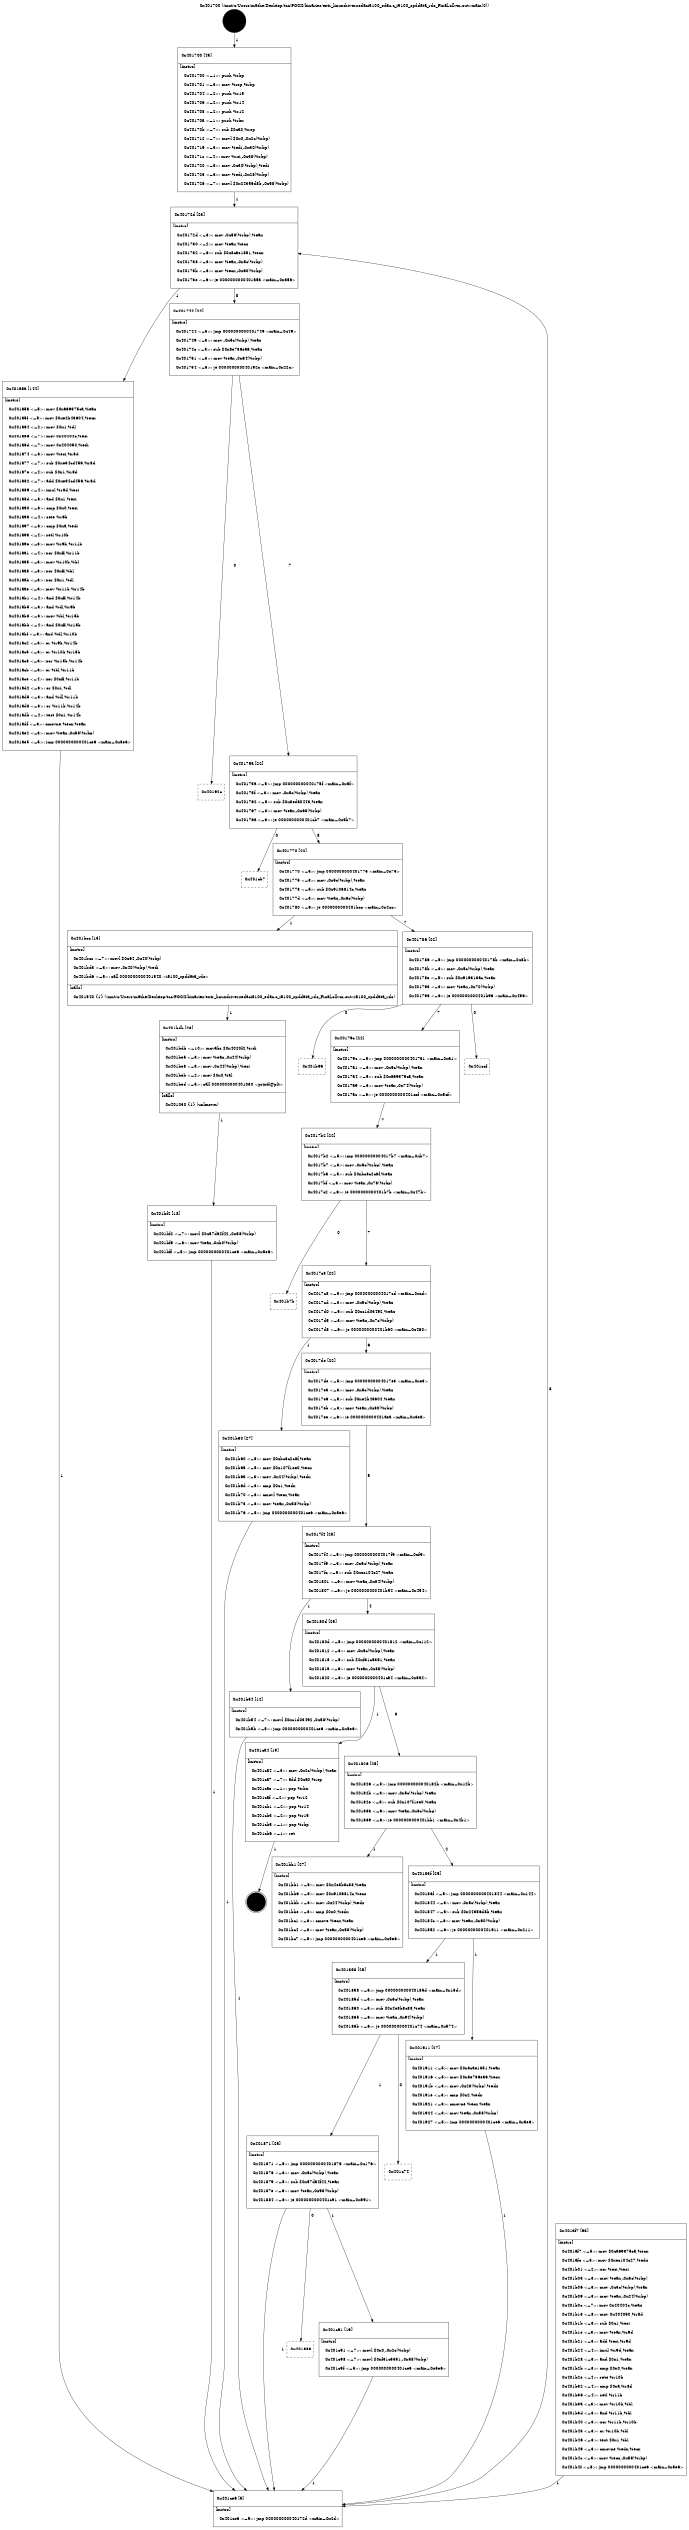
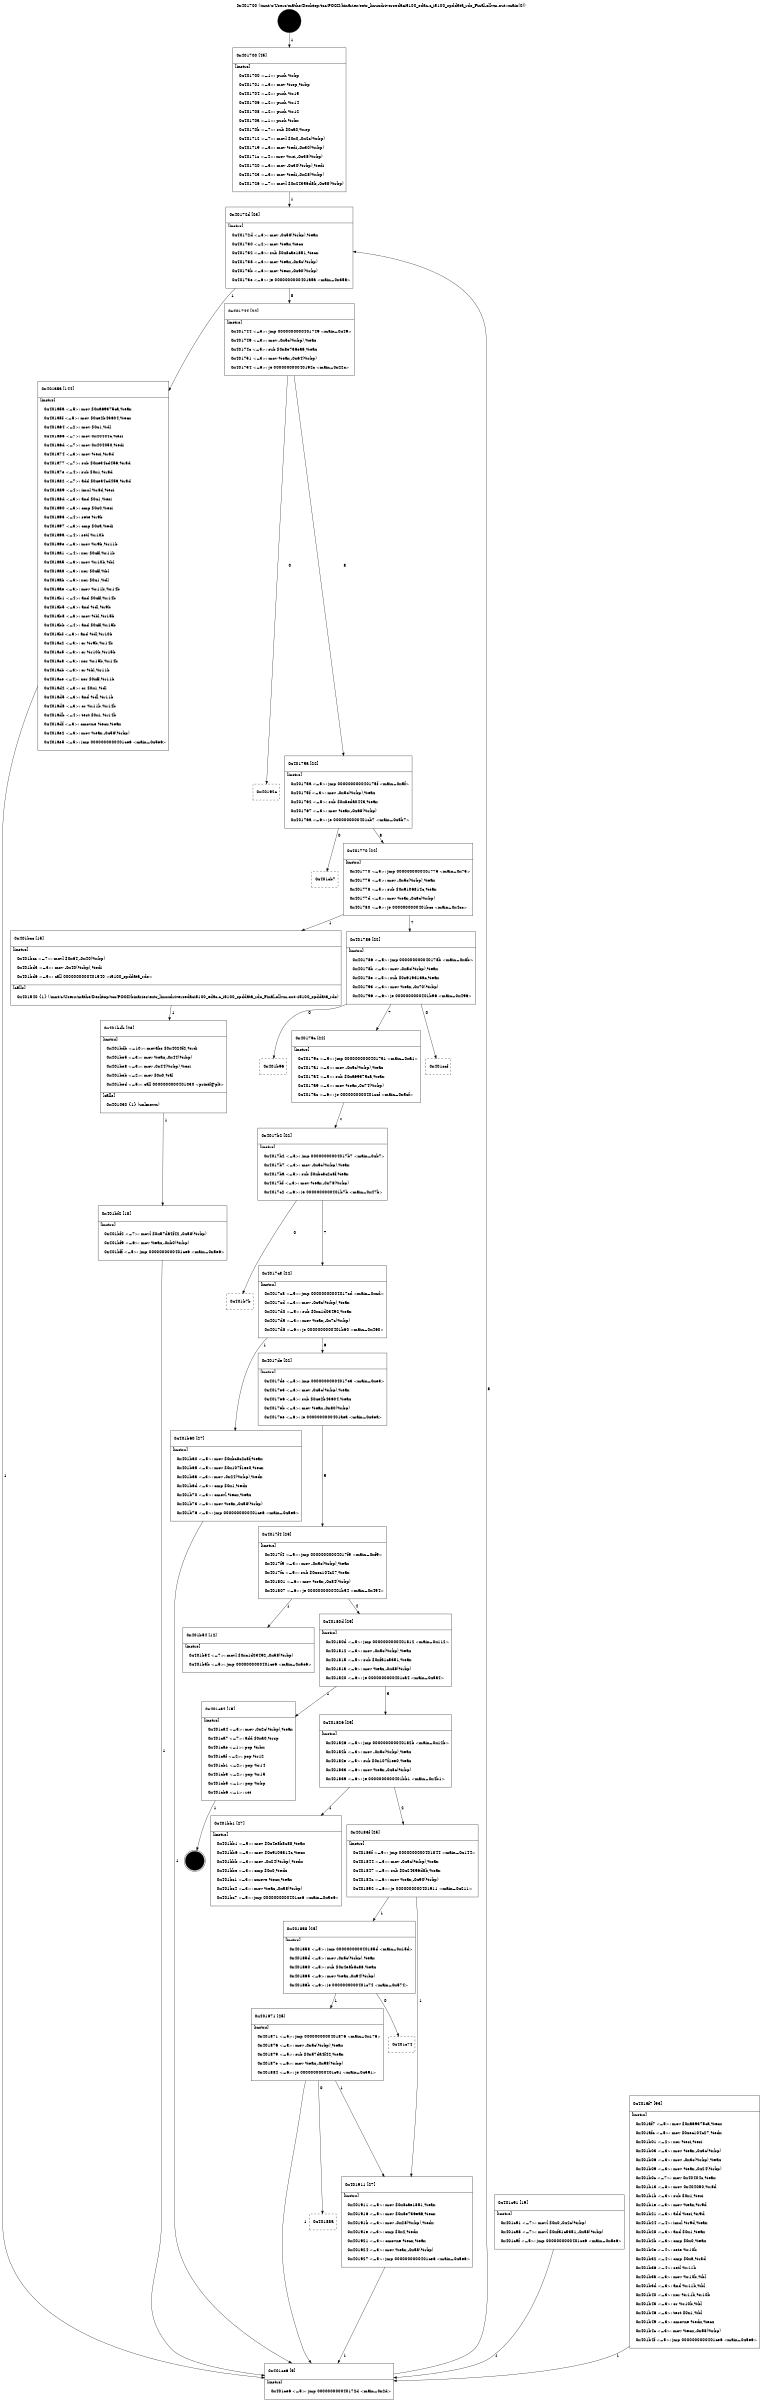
(289, 566) -> (344, 566)
(238, 2113) -> none
(350, 2264) -> (359, 2127)
